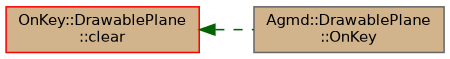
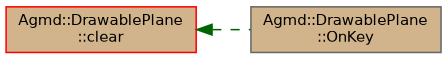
(103, 30) -> (101, 30)
